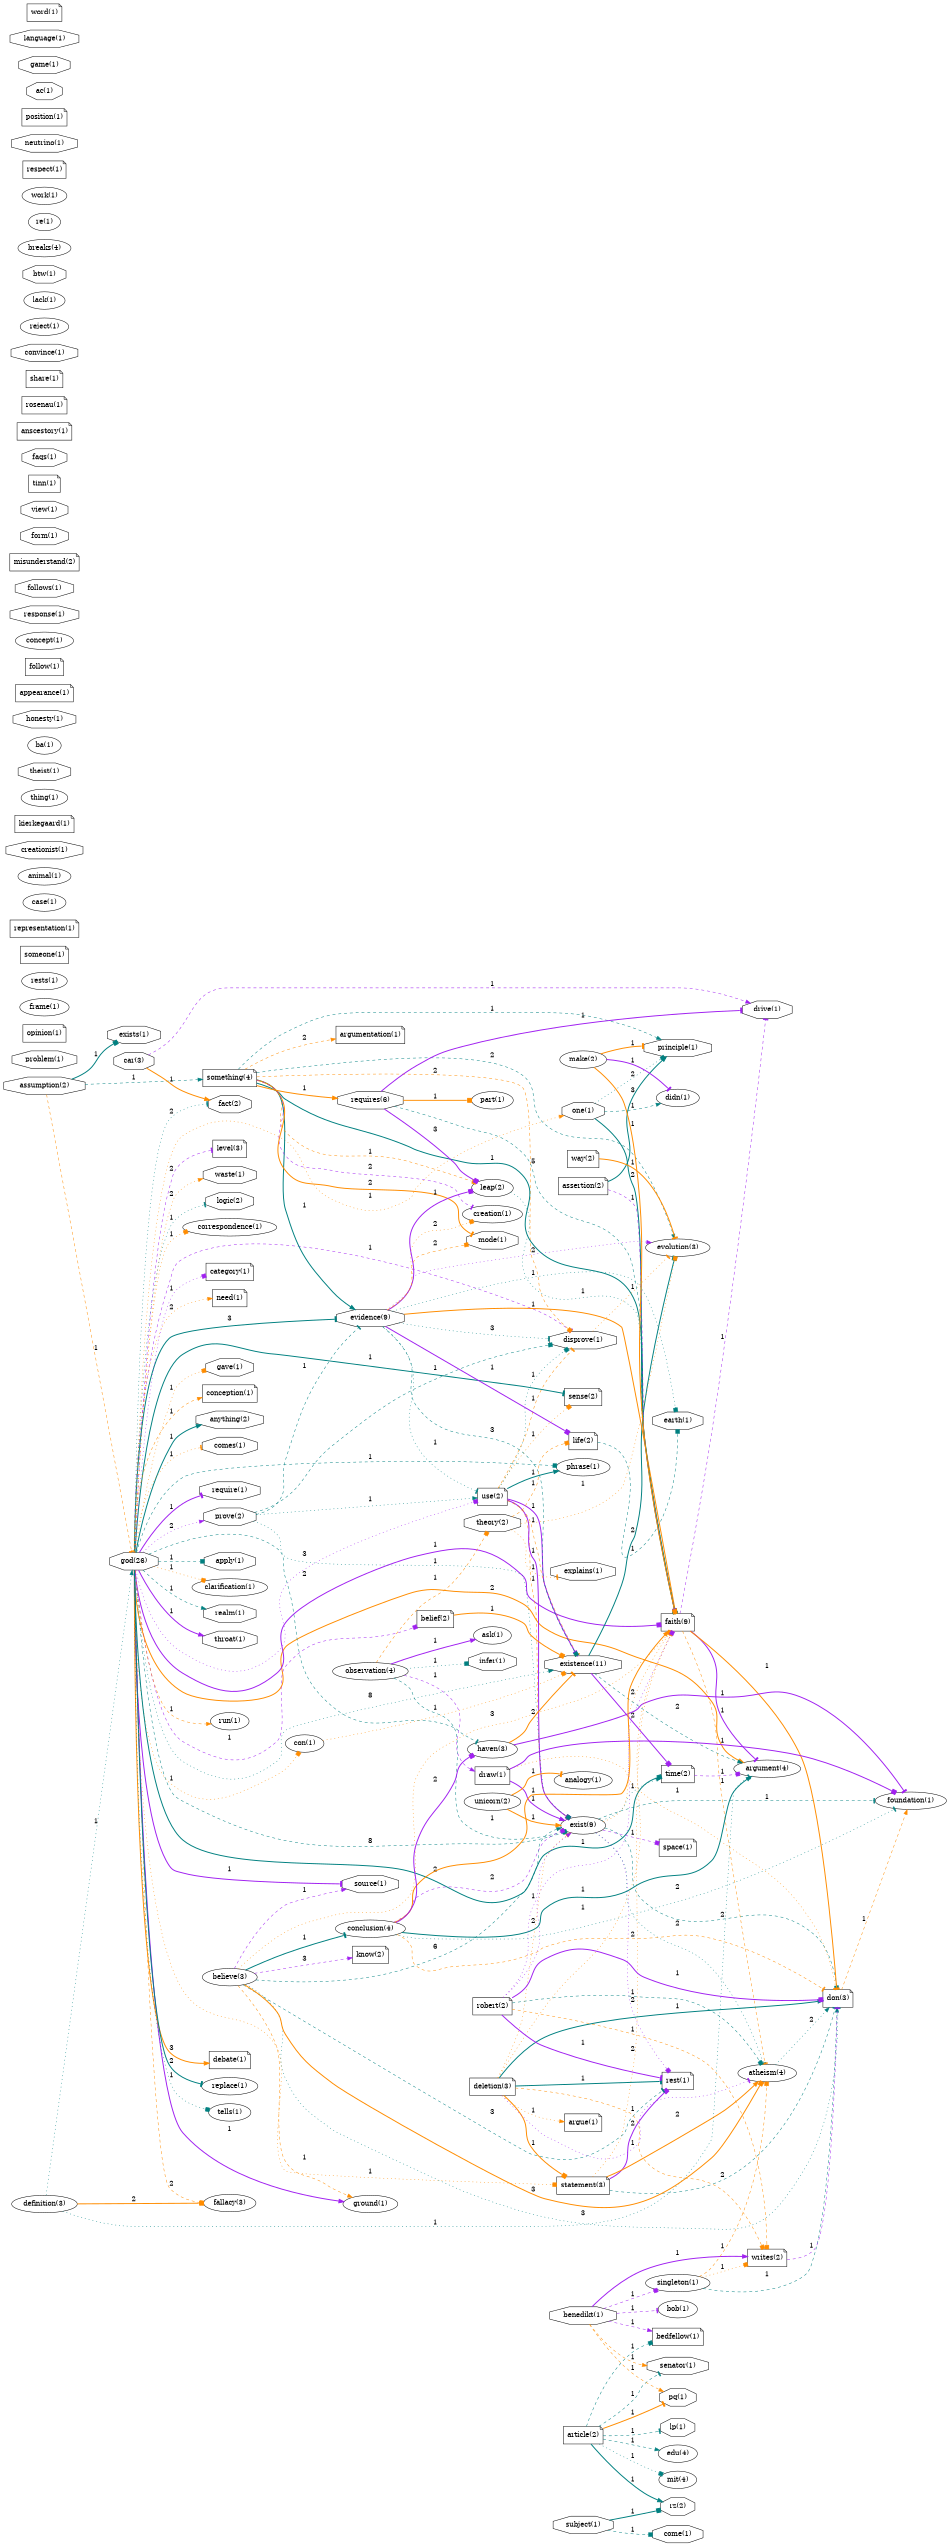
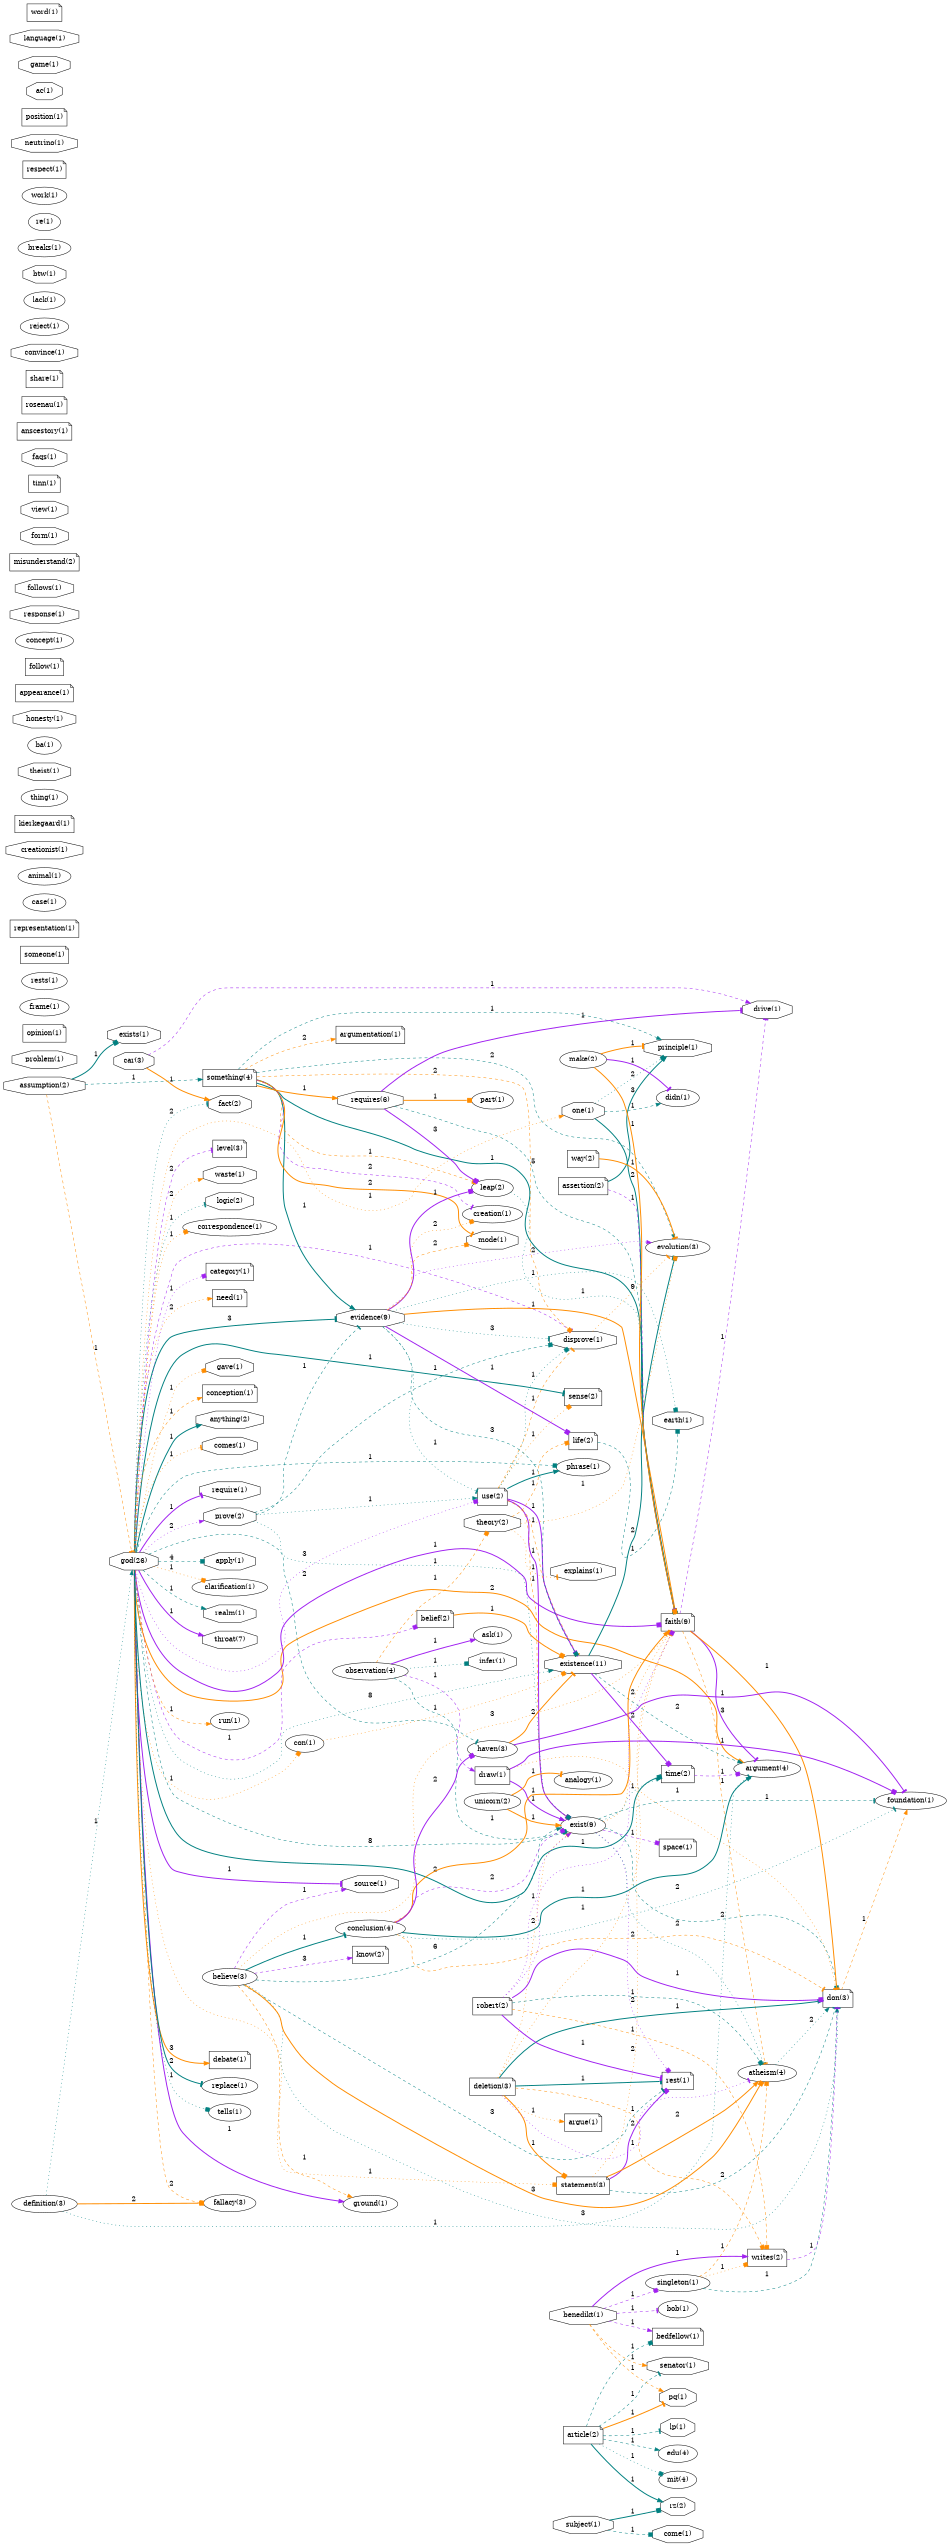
(44, 248) -> (44, 248)
(633, 1287) -> (633, 1287)
(172, 1558) -> (172, 1558)
(230, 1640) -> (230, 1640)
(723, 1711) -> (723, 1711)
